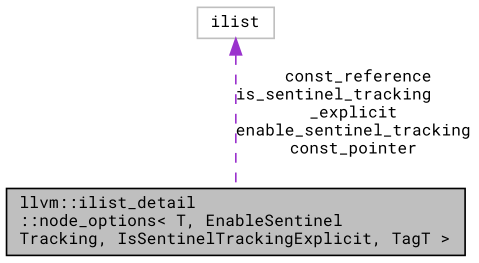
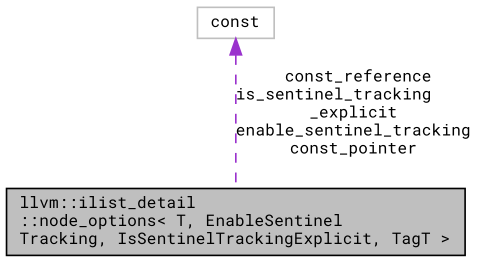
(236, 23) -> (236, 23)
